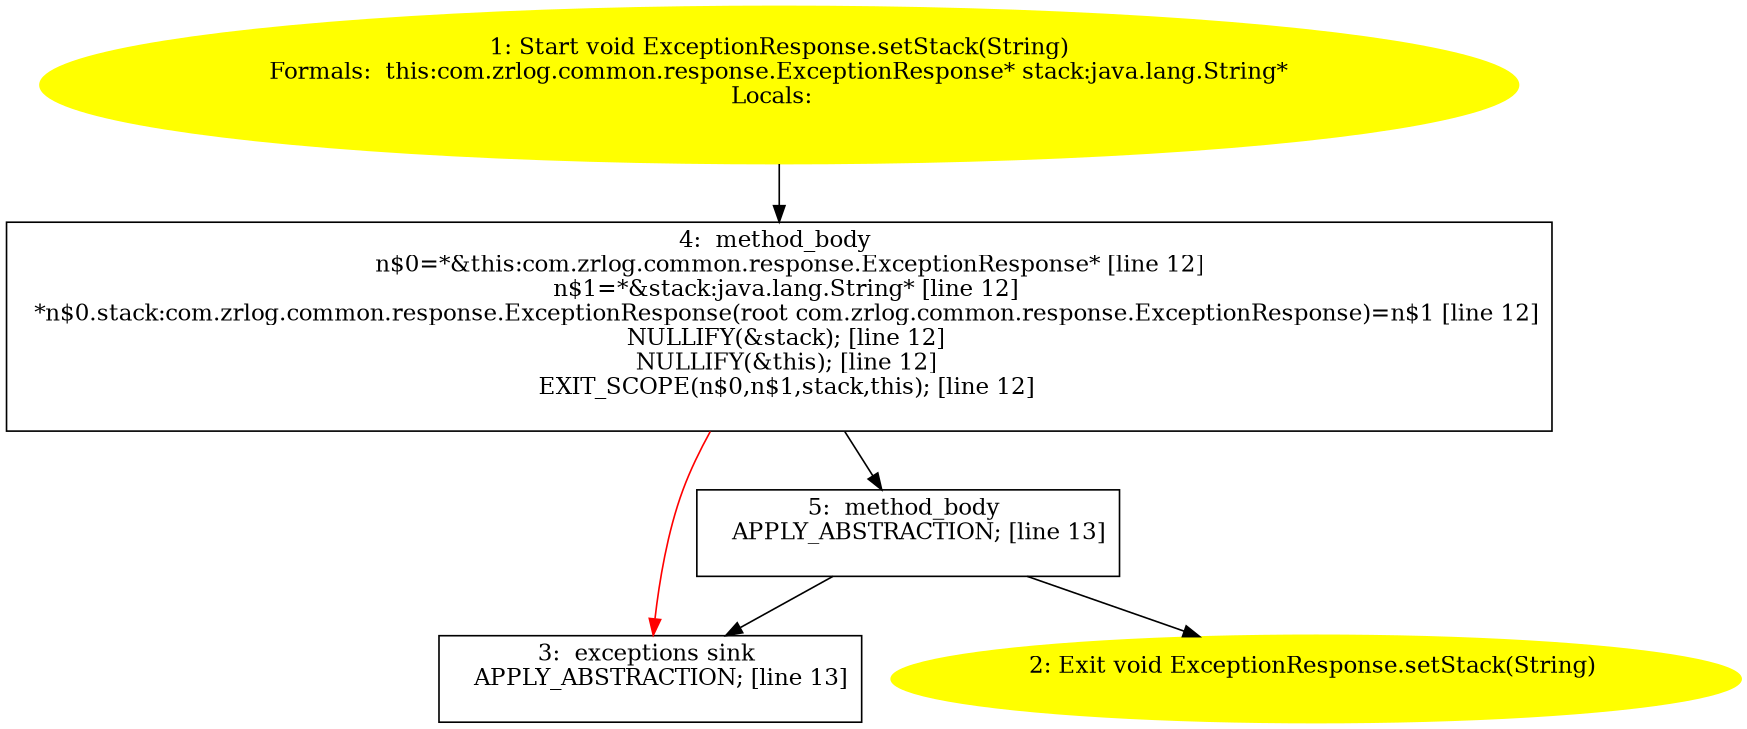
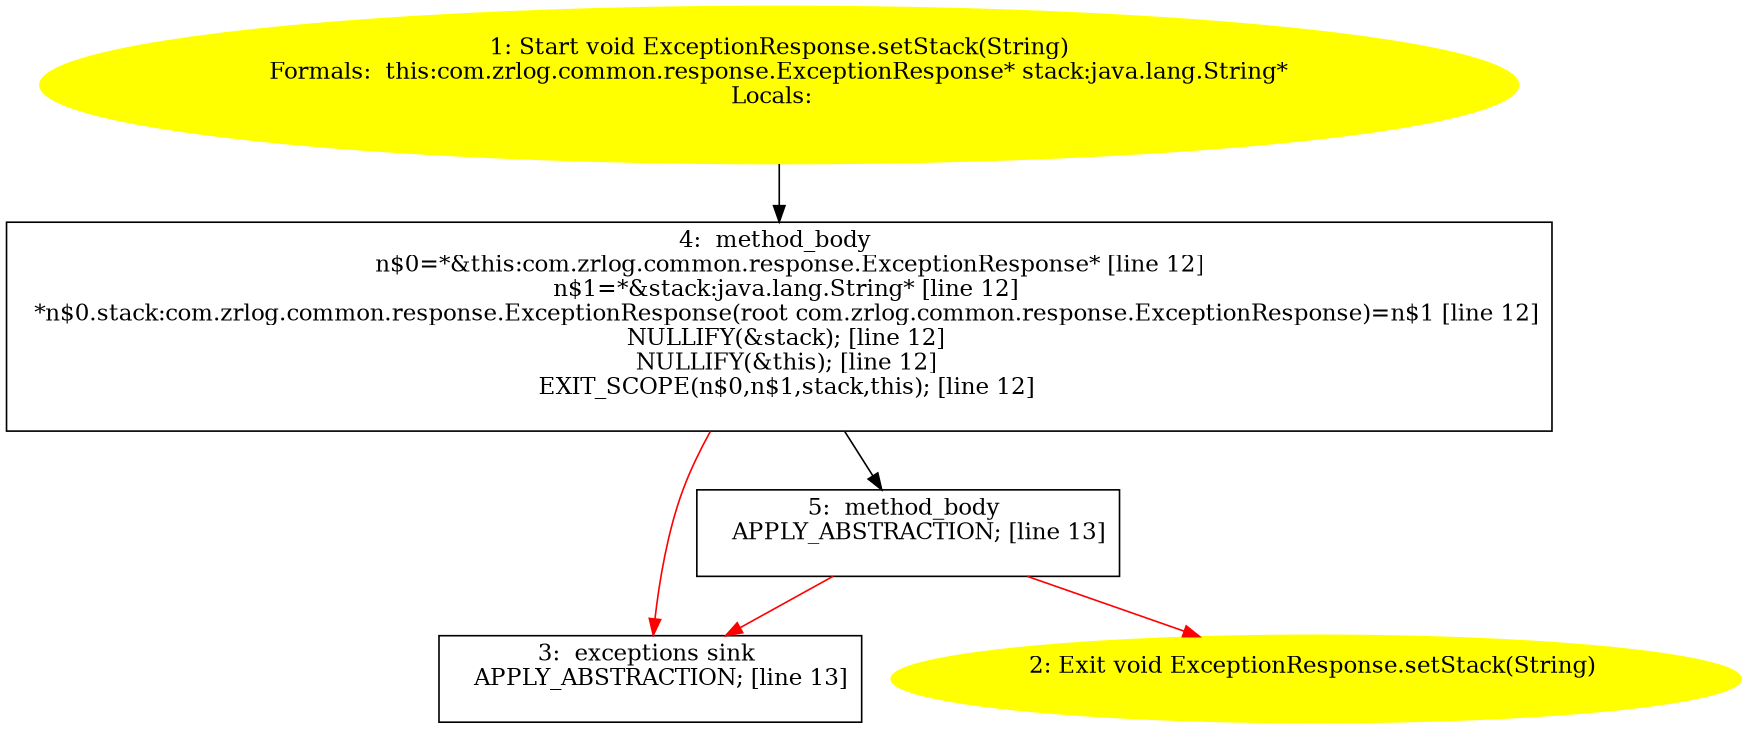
(787, 602) -> (787, 602)
(1106, 604) -> (1106, 604)
